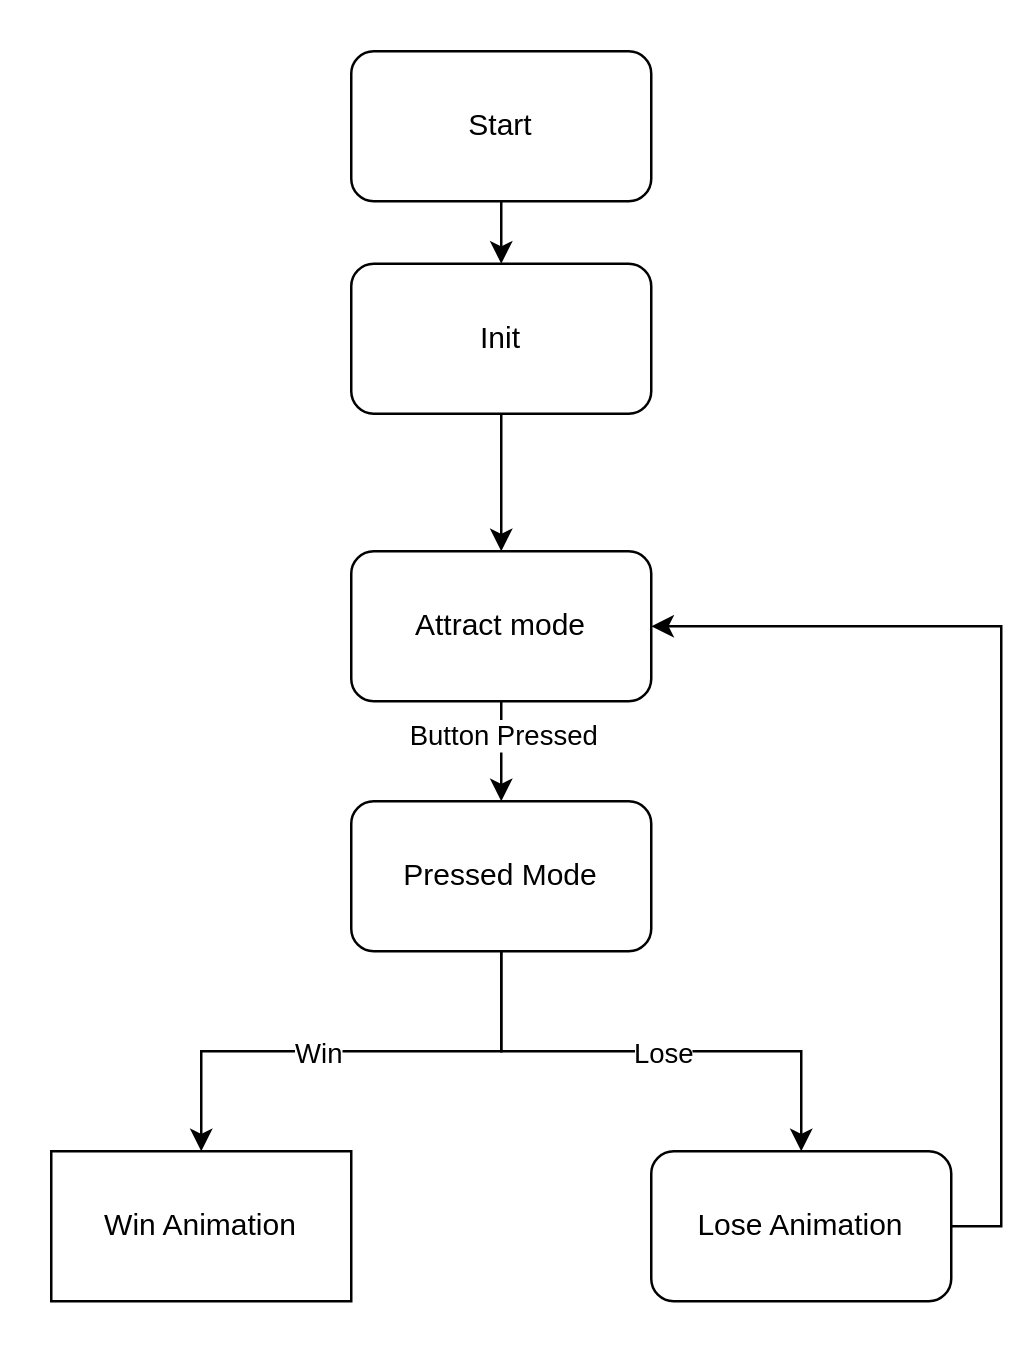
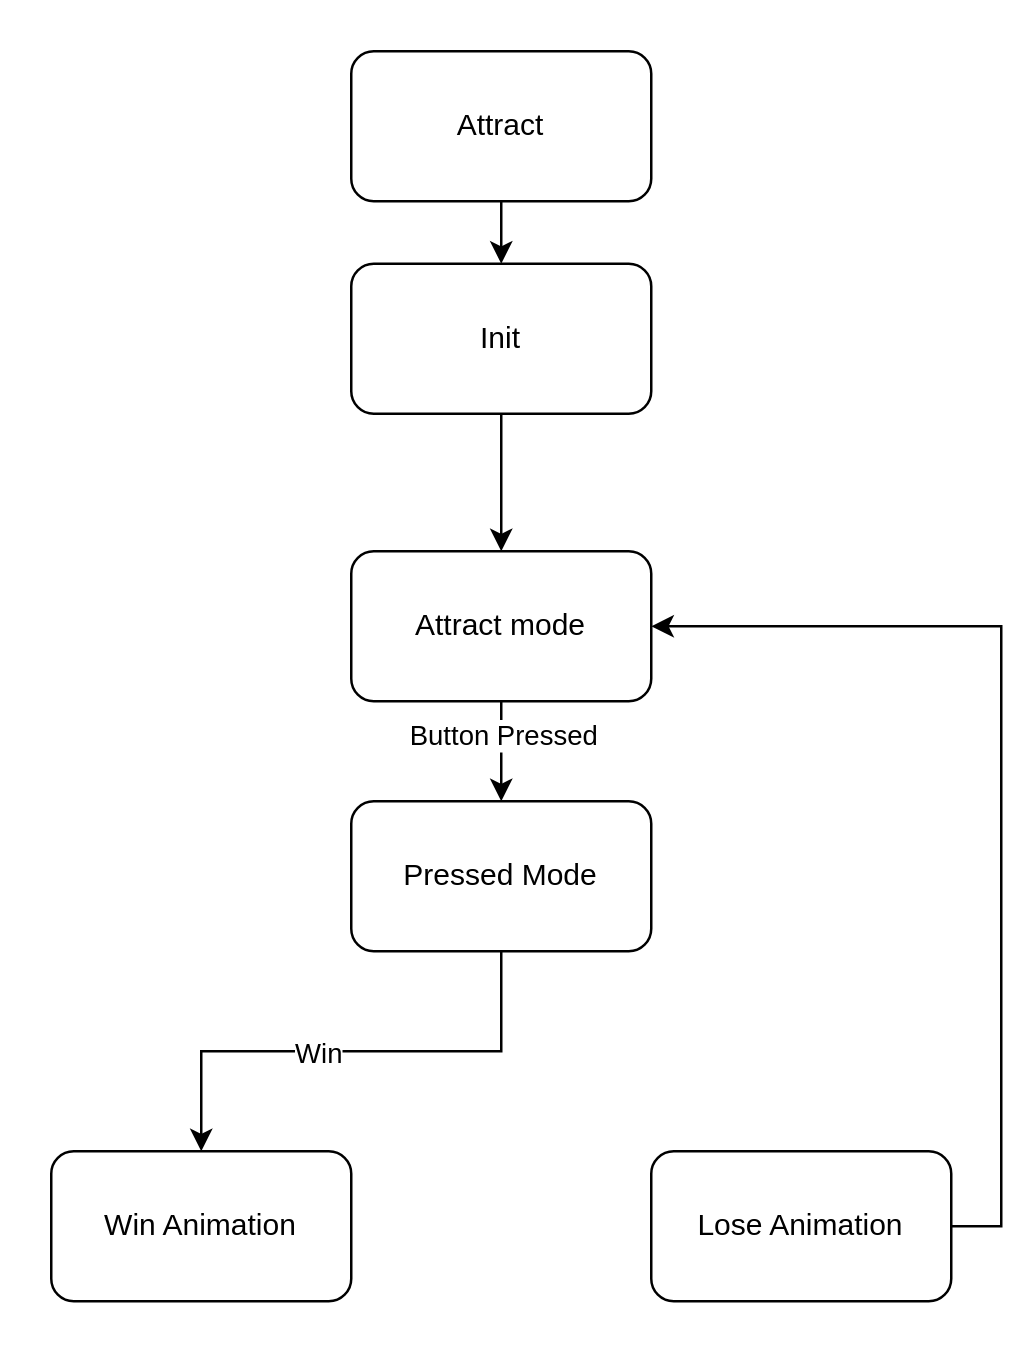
(501, 126) -> (501, 126)
(767, 1051) -> none
(201, 1226) -> (201, 1226)
